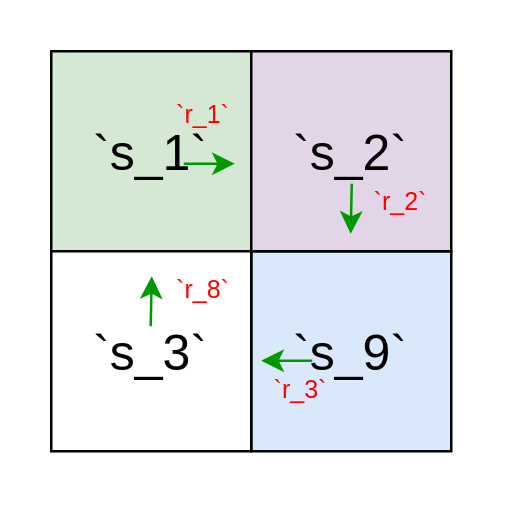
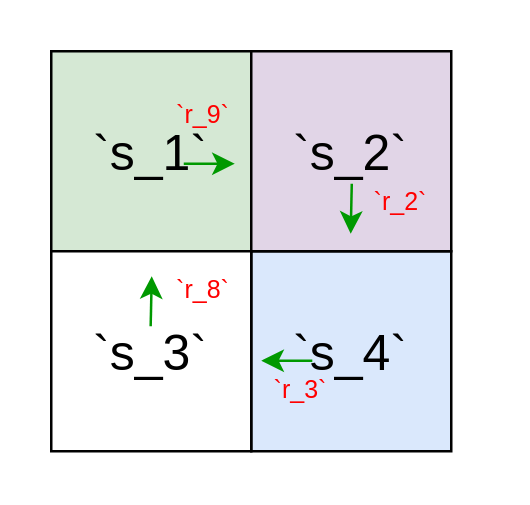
(204, 114) -> (204, 114)
(351, 351) -> (351, 351)
